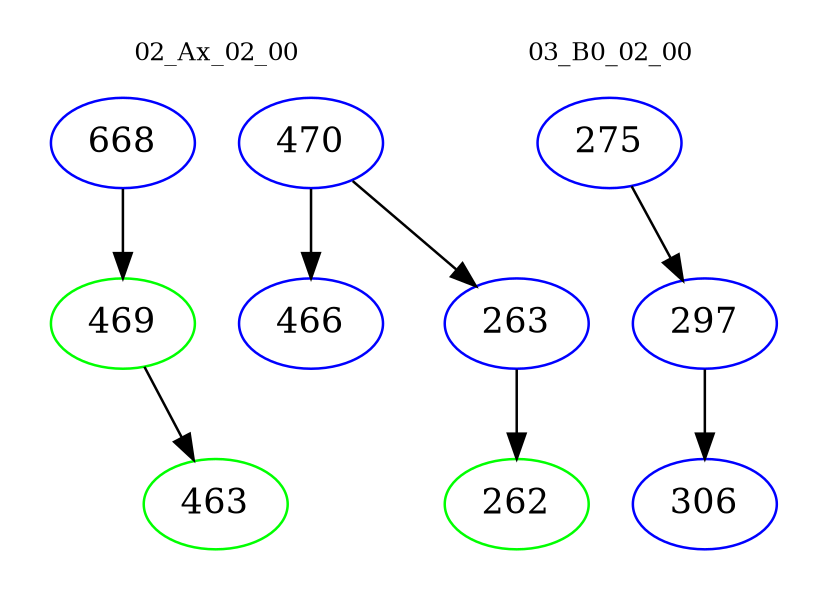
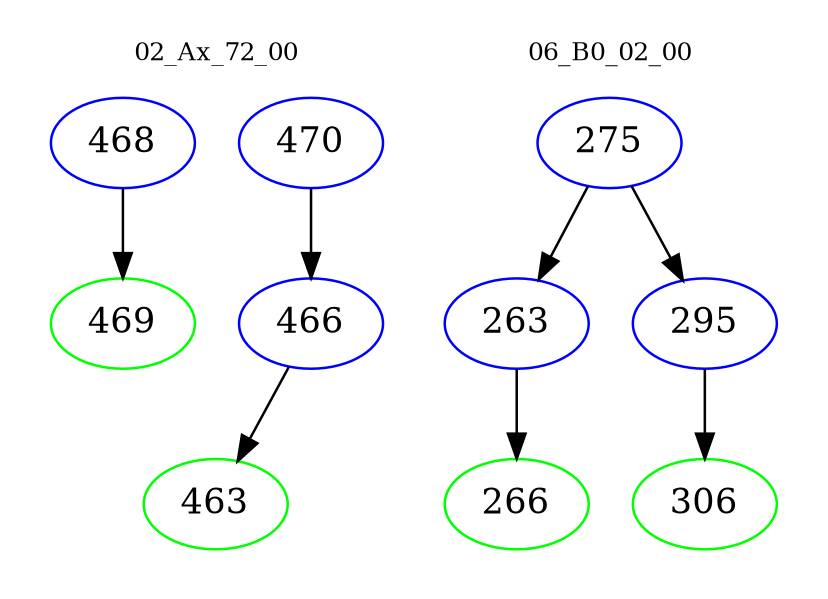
(217, 54) -> (217, 54)
(611, 54) -> (611, 54)
(123, 143) -> (123, 143)
(386, 210) -> (569, 222)
(705, 324) -> (705, 324)
(163, 402) -> (269, 403)
(517, 504) -> (517, 504)
(705, 504) -> (705, 504)
